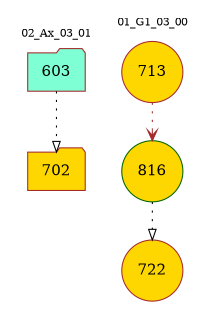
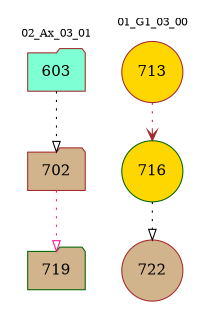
(56, 171) -> (56, 171)
(152, 171) -> (152, 171)
none -> (56, 271)
(152, 271) -> (152, 271)
